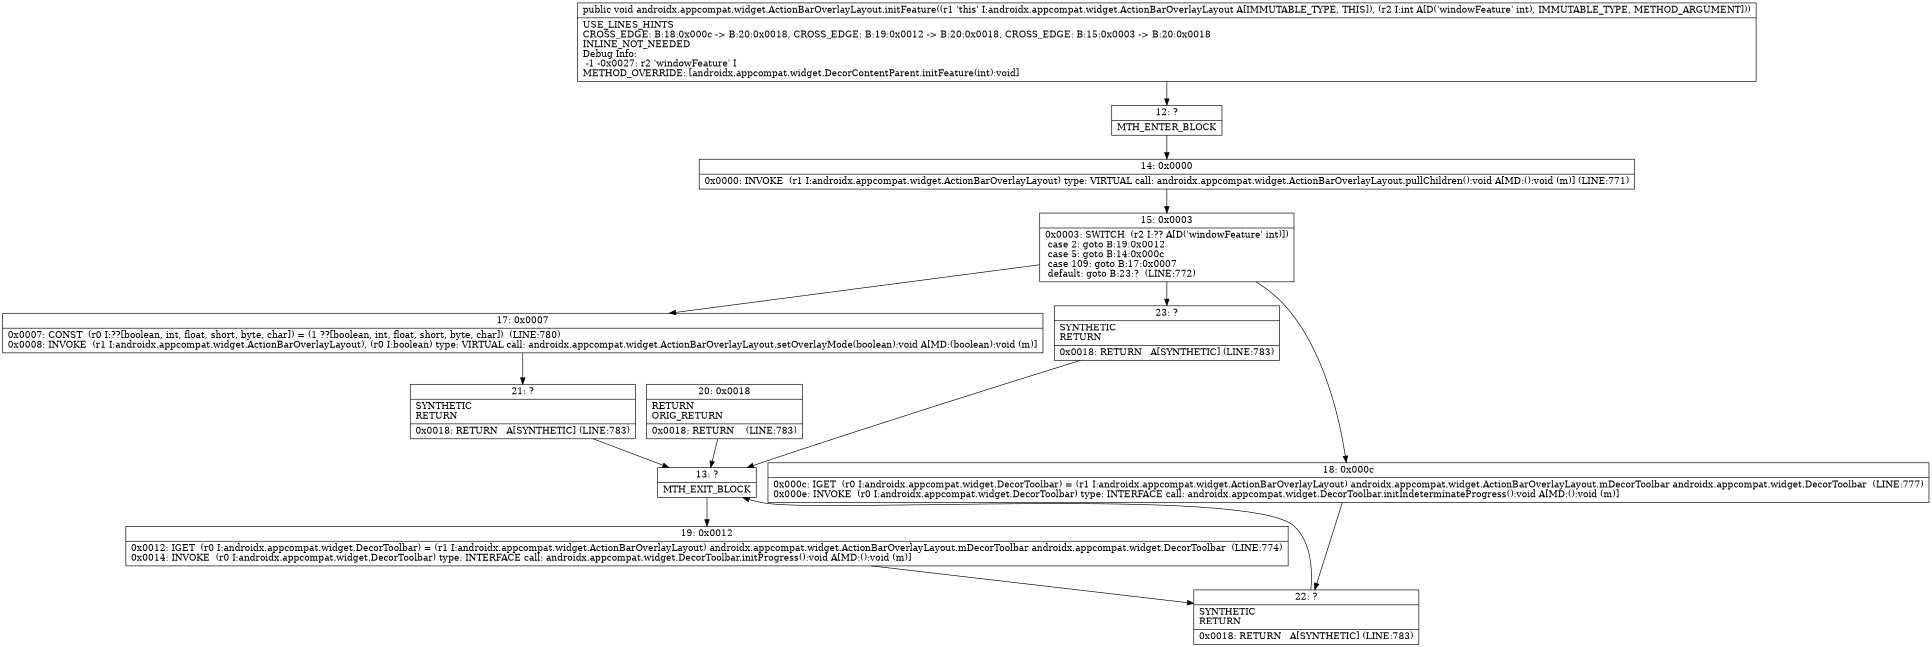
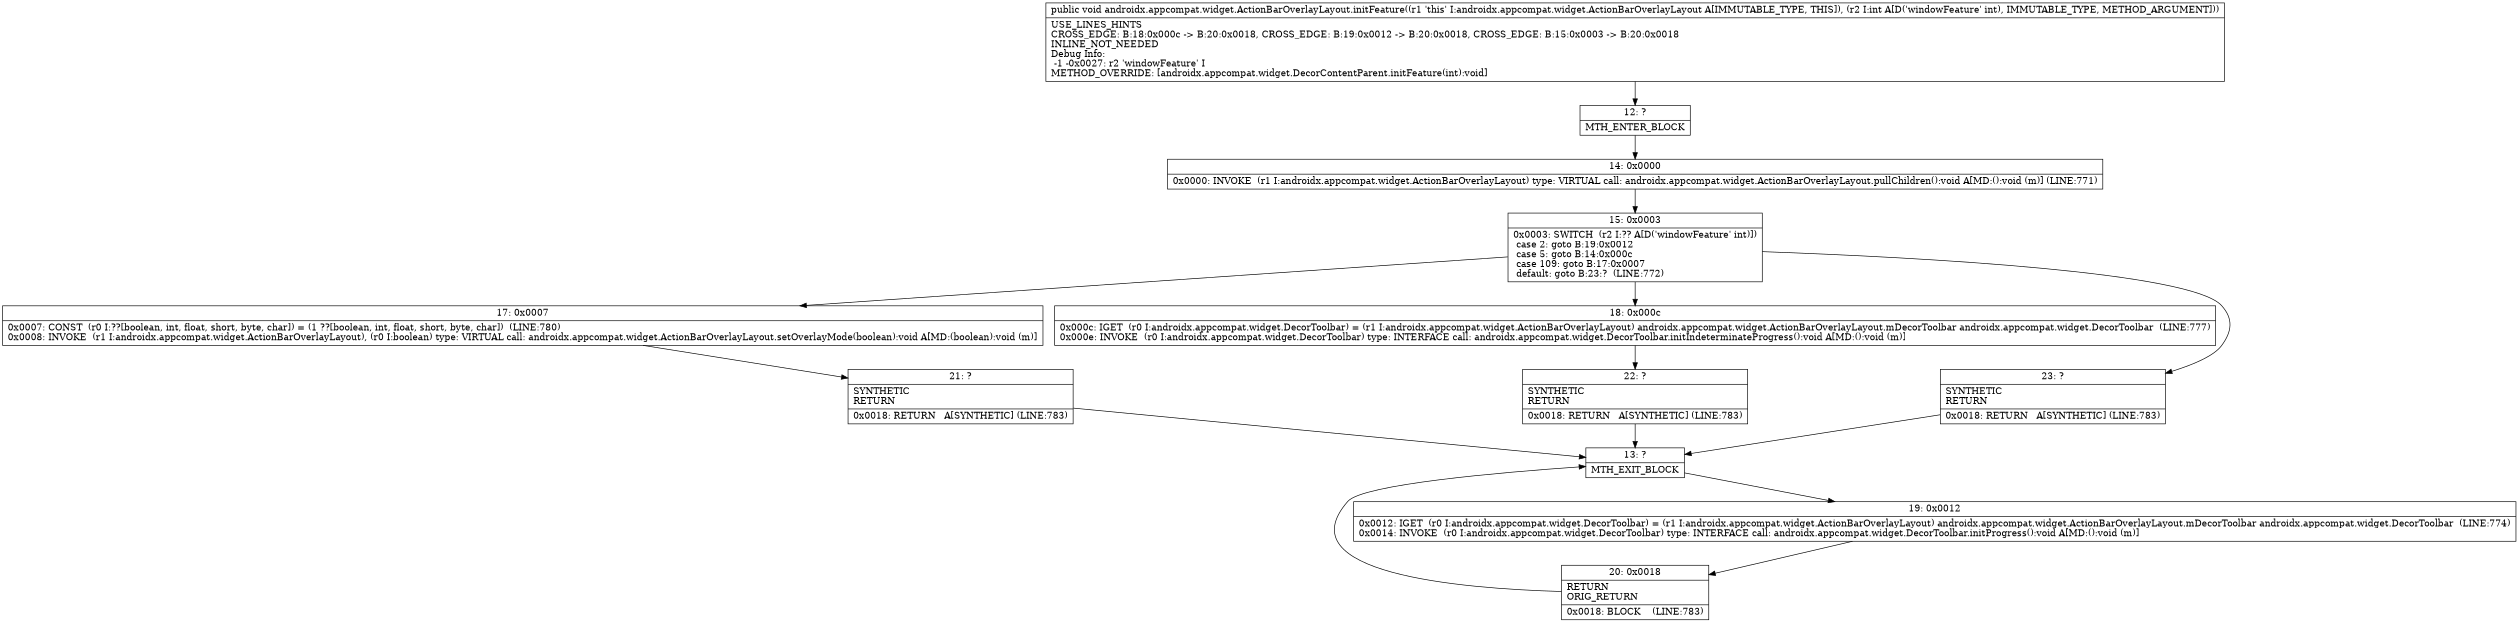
(724, 431) -> (1635, 612)
(1029, 584) -> (1784, 557)
